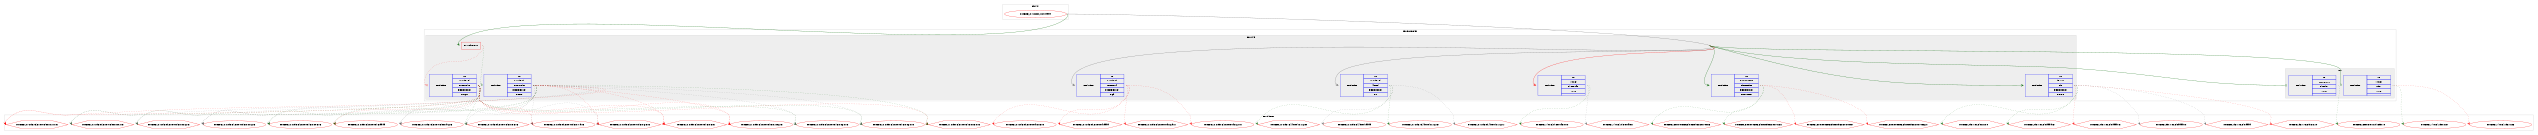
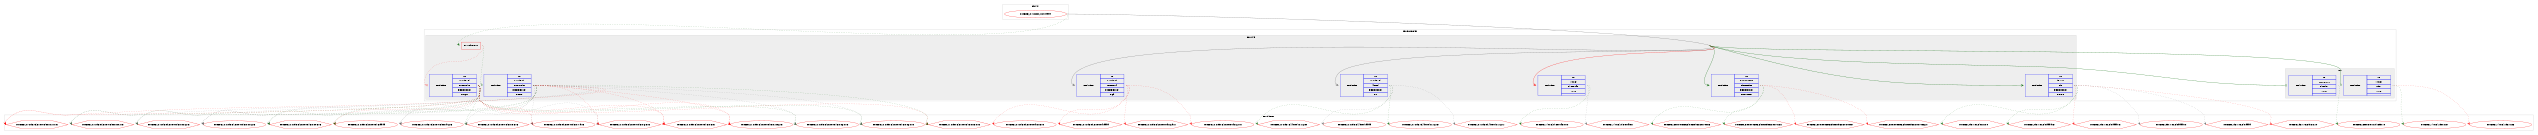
(810, 31) -> (810, 31)
(301, 125) -> (301, 125)
